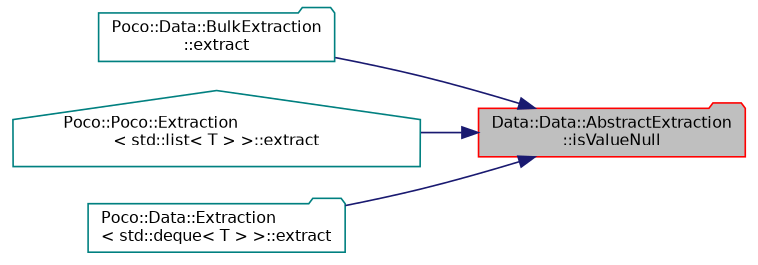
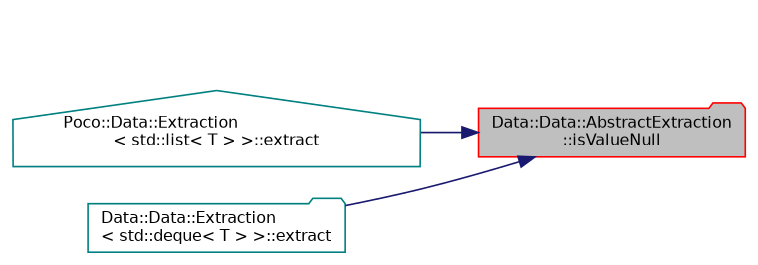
(217, 37) -> none
(217, 133) -> (217, 133)
(217, 228) -> (217, 228)
